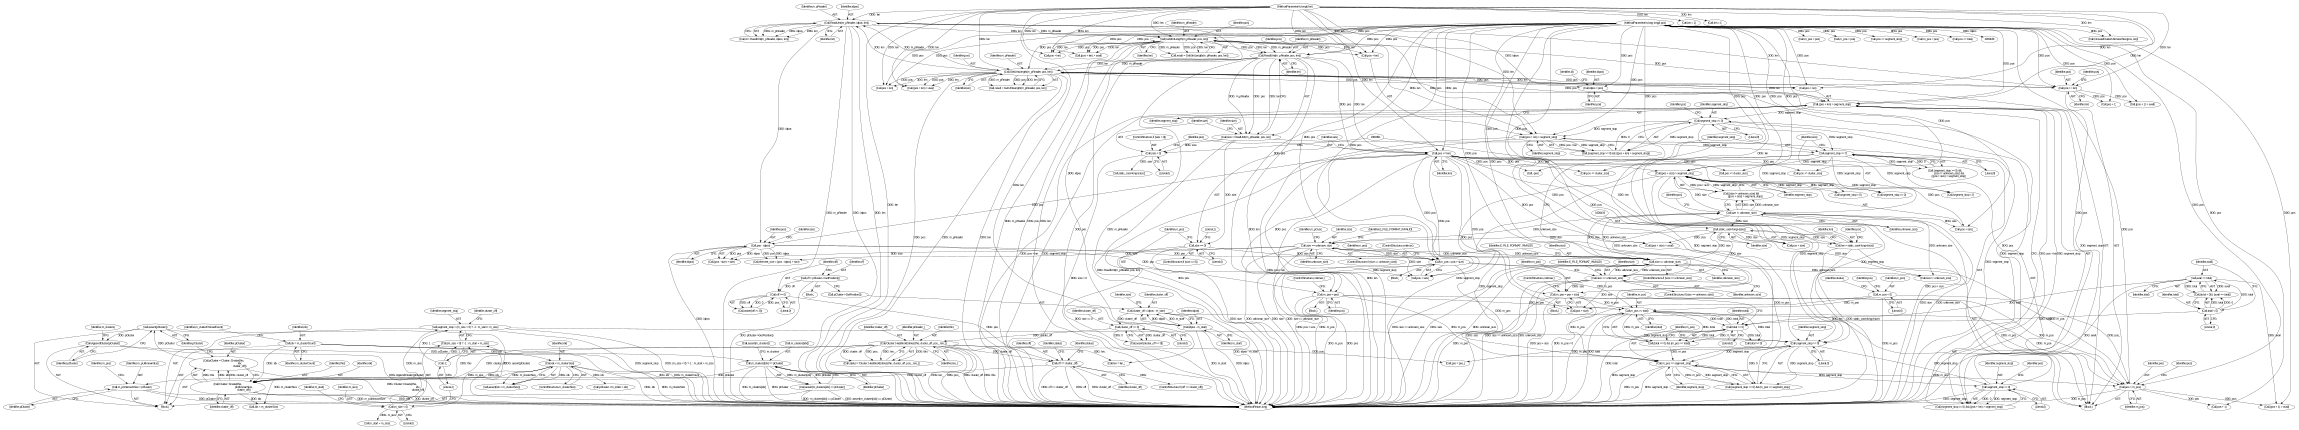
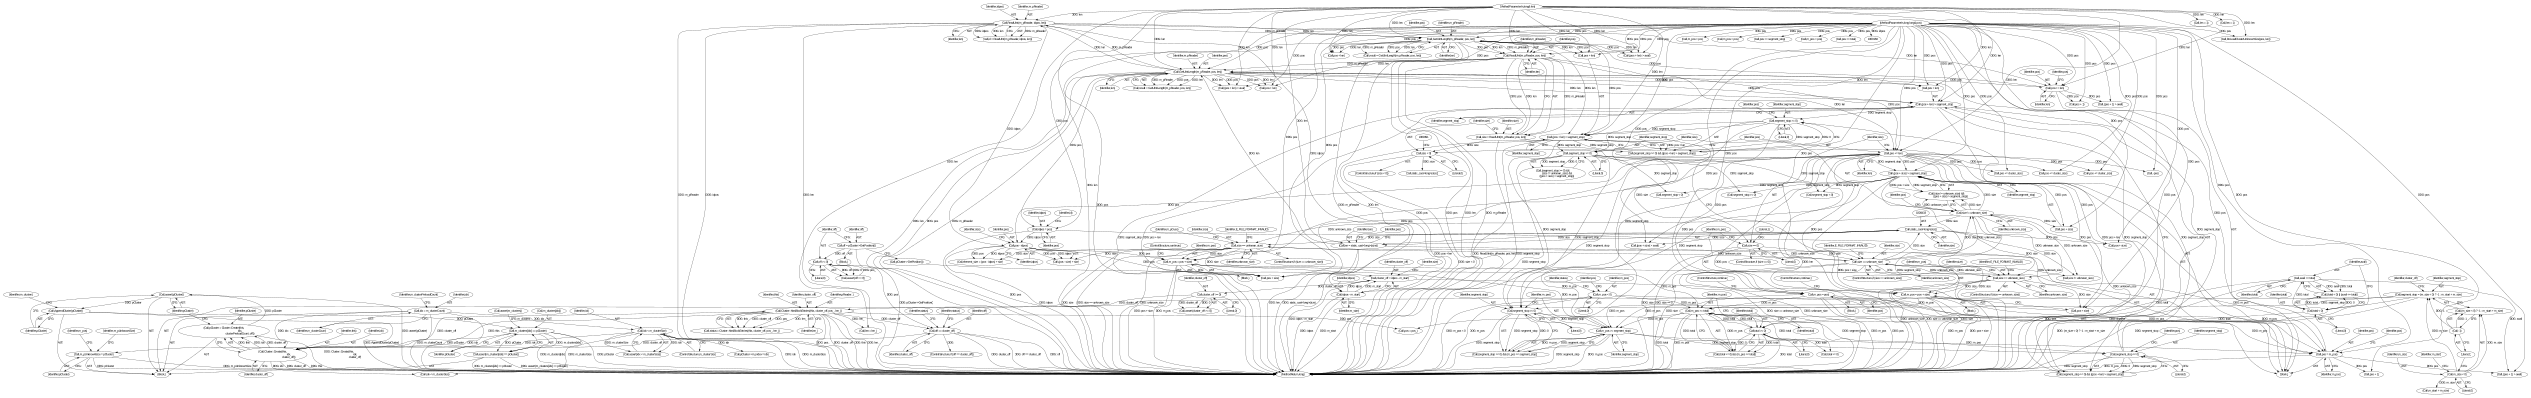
(1399, 36) -> (1028, 236)
(1151, 144) -> (1399, 163)
(1615, 198) -> (1286, 43)
(2090, 335) -> (2117, 319)
(1128, 338) -> none
(1671, 353) -> (1655, 316)
(224, 364) -> (224, 331)
(141, 375) -> (111, 343)
(228, 387) -> (273, 355)
